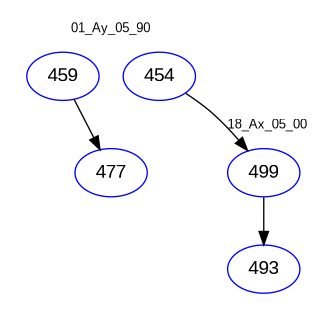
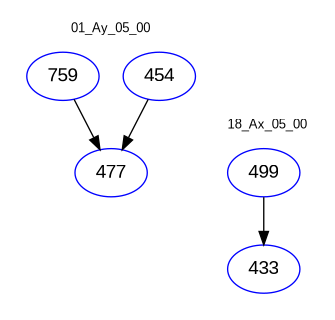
(111, 29) -> (111, 29)
(63, 76) -> (63, 76)
(225, 126) -> (138, 119)
(264, 269) -> (264, 269)
